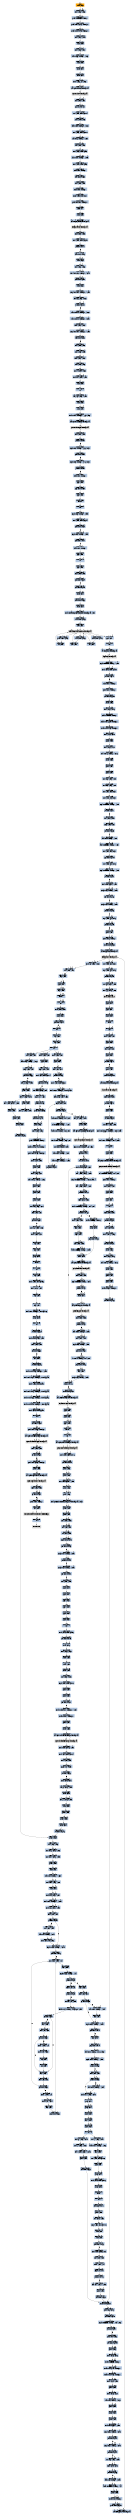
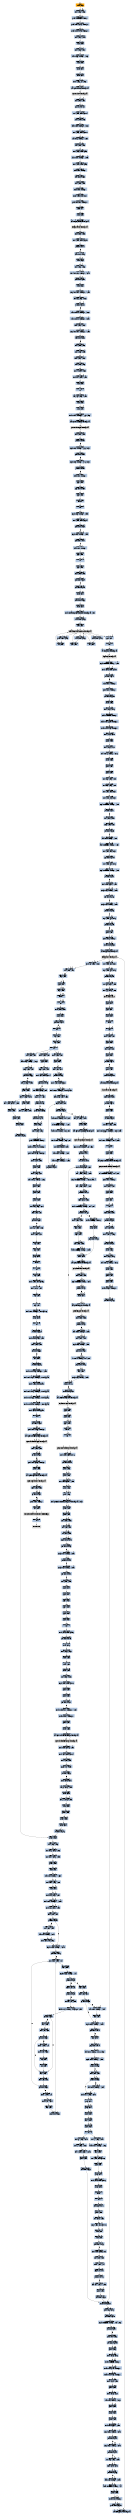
(67, 1442) -> none
